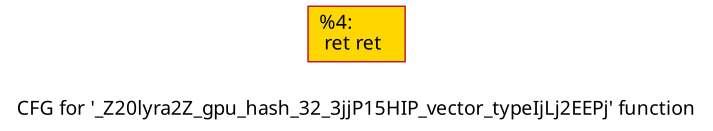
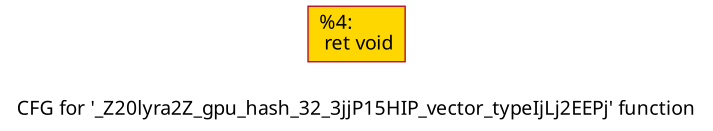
(351, 44) -> (357, 44)
